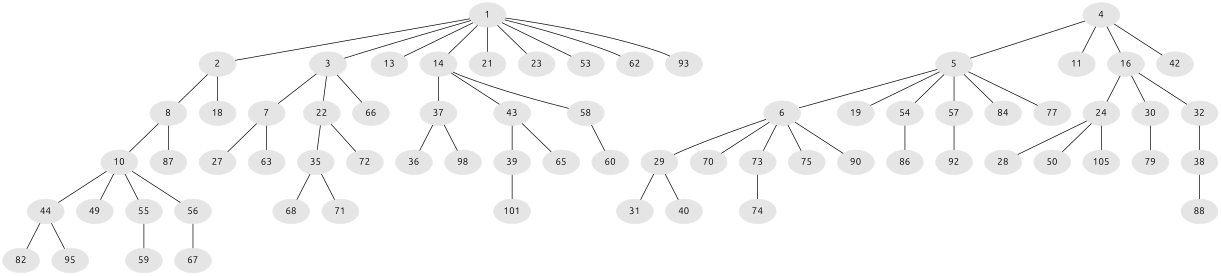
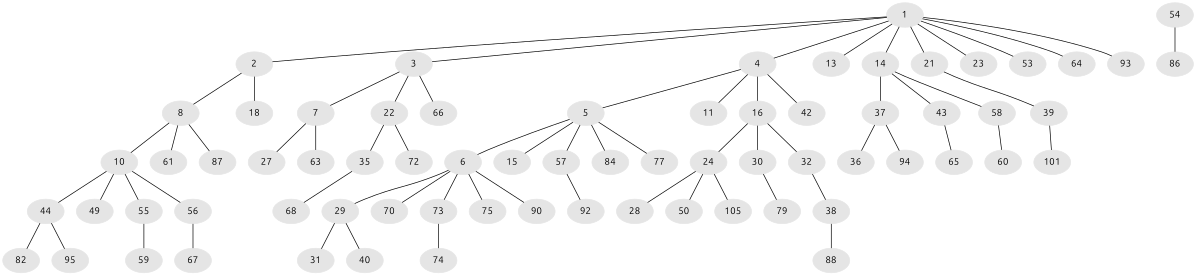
none -> (831, 40)
(635, 64) -> (1077, 64)
(930, 89) -> none
(856, 113) -> (512, 162)
(512, 138) -> (989, 89)
none -> (168, 162)
(463, 162) -> (905, 162)
(340, 211) -> none
